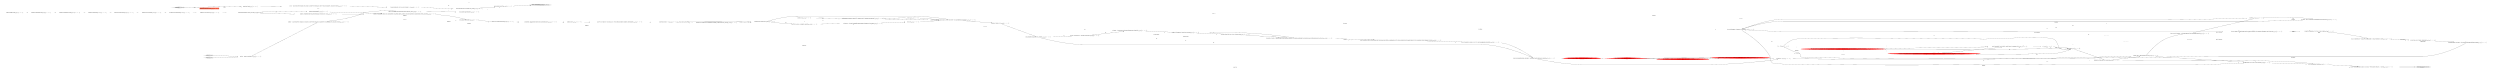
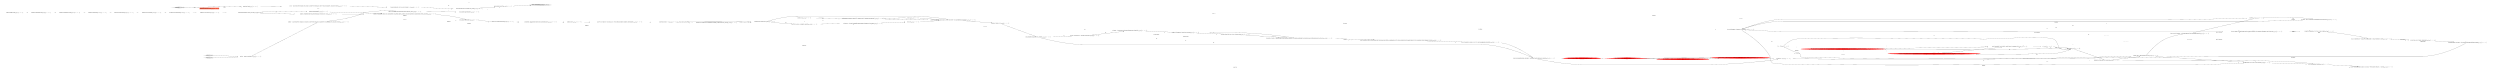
(2423, 67) -> none
